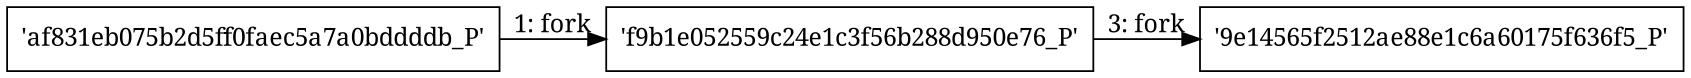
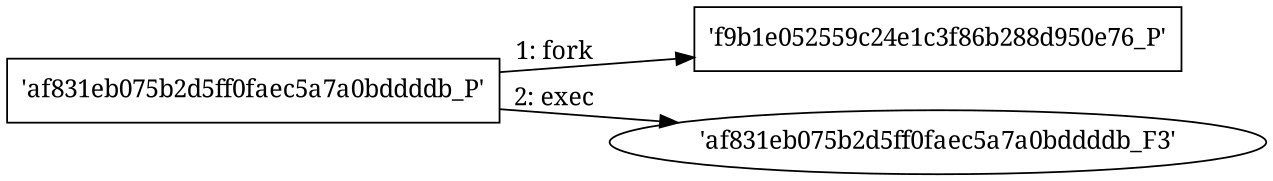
(850, 39) -> (938, 39)
(1442, 39) -> none
none -> (938, 142)
